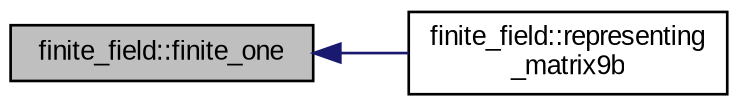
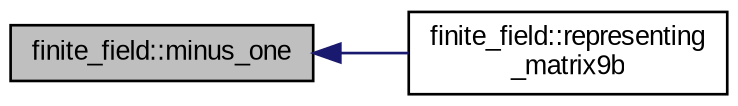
(162, 53) -> (162, 53)
